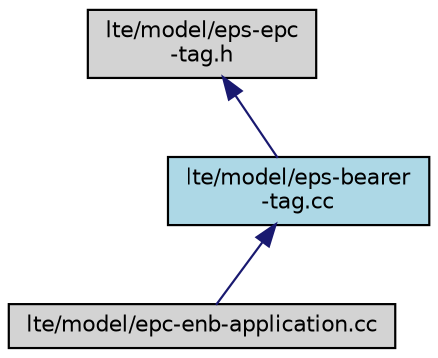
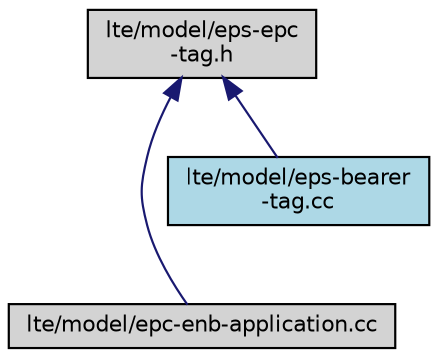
(239, 274) -> (143, 203)
